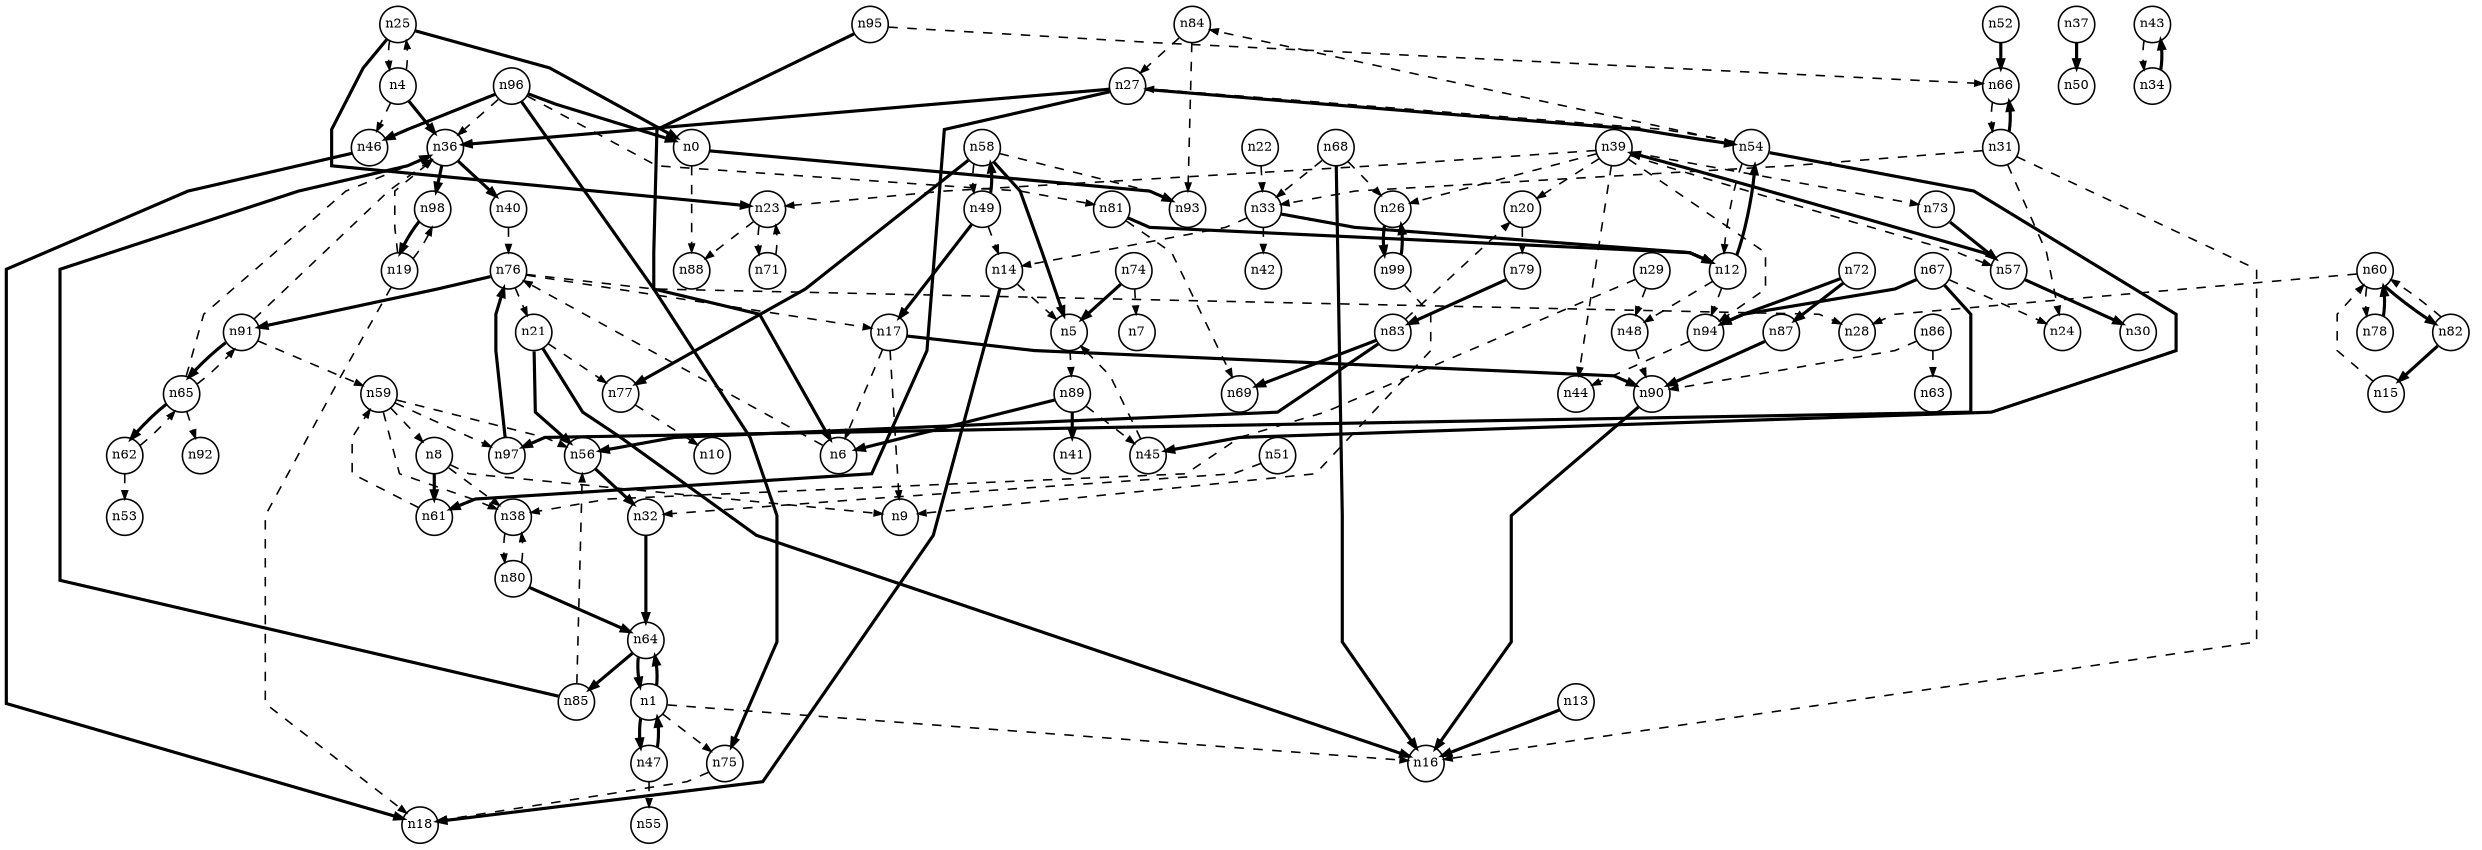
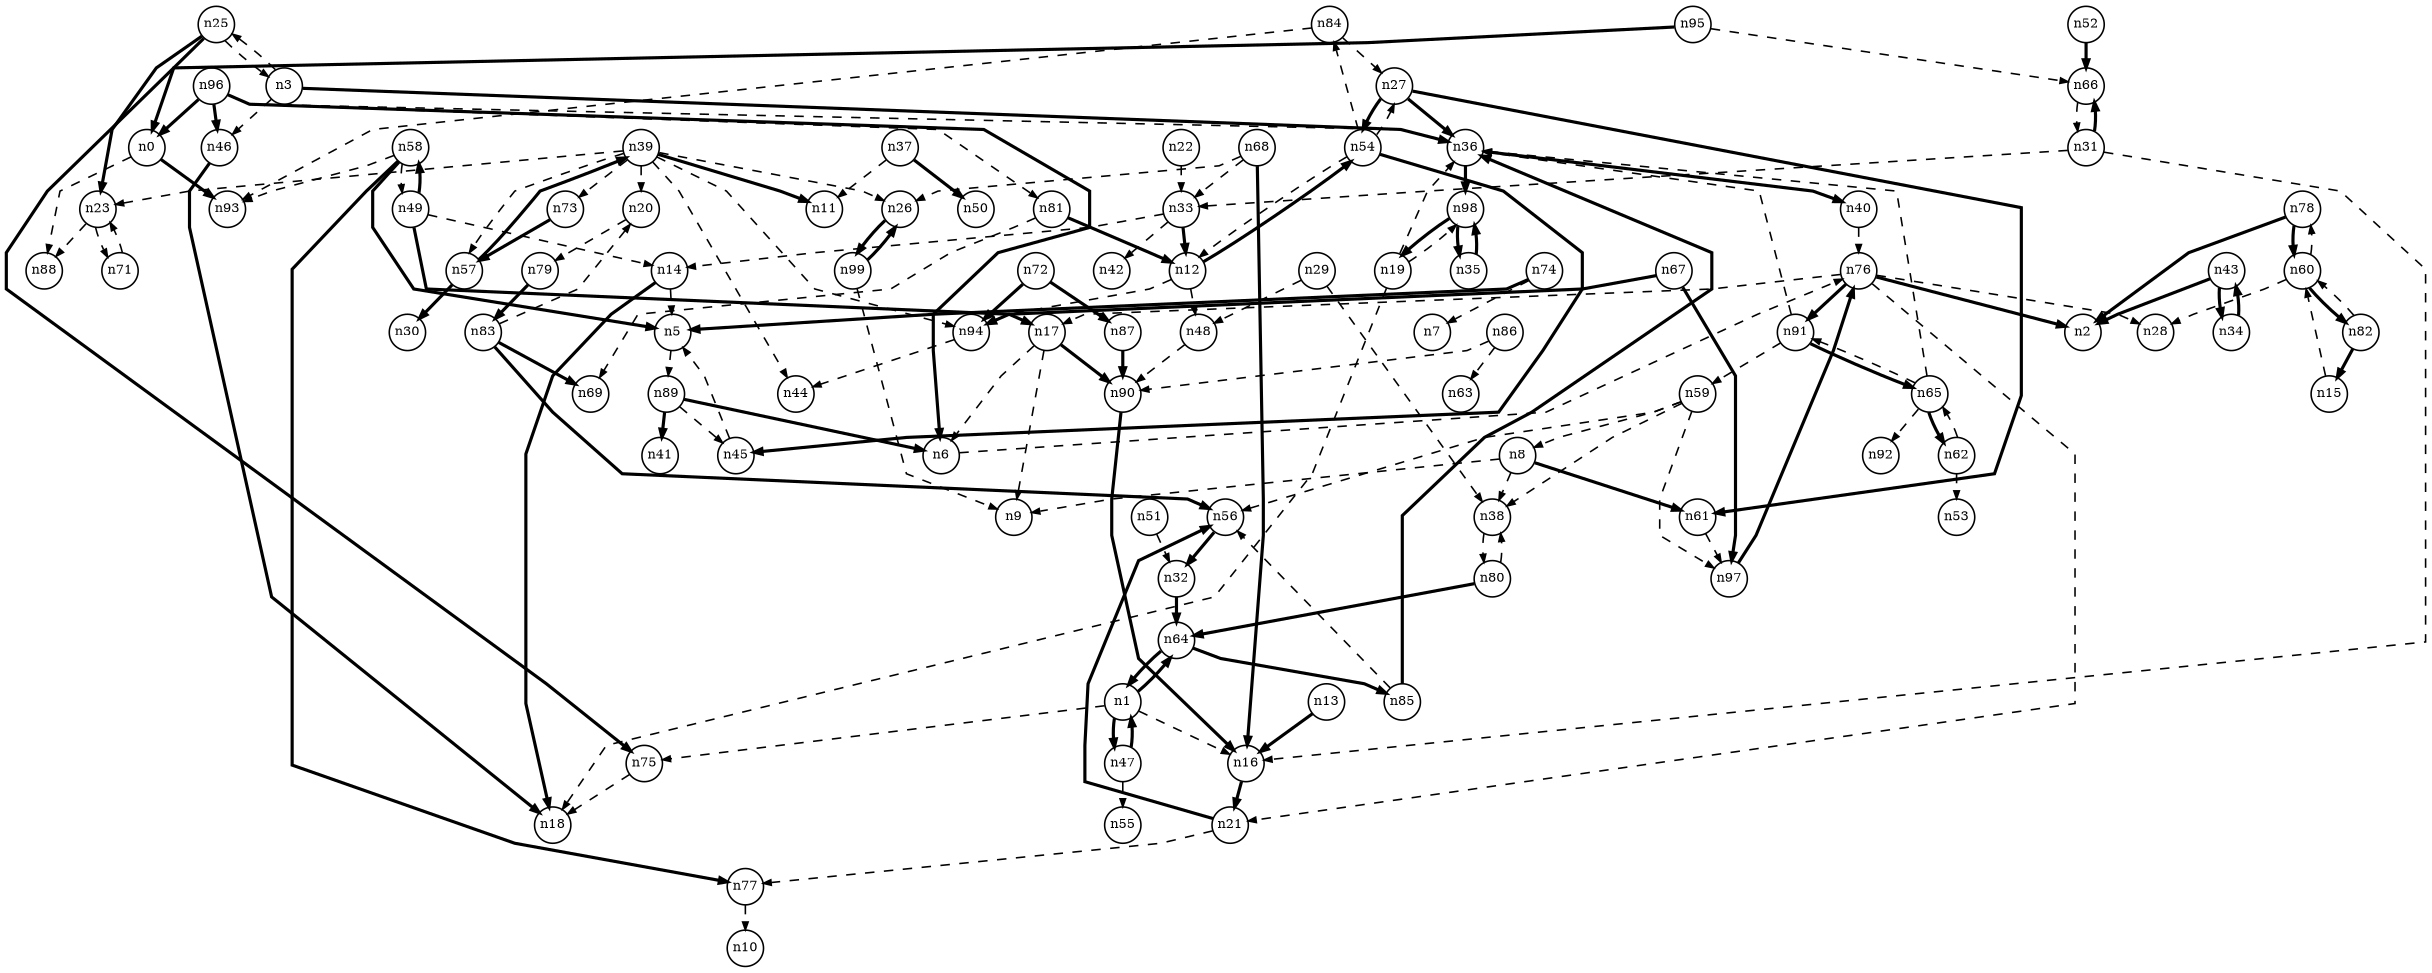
(2143, 51) -> (2219, 295)
(398, 86) -> (284, 86)
none -> (824, 209)
none -> (1469, 271)
(2062, 332) -> none
none -> (2083, 332)
(358, 477) -> (1711, 544)
(942, 598) -> (1239, 790)
